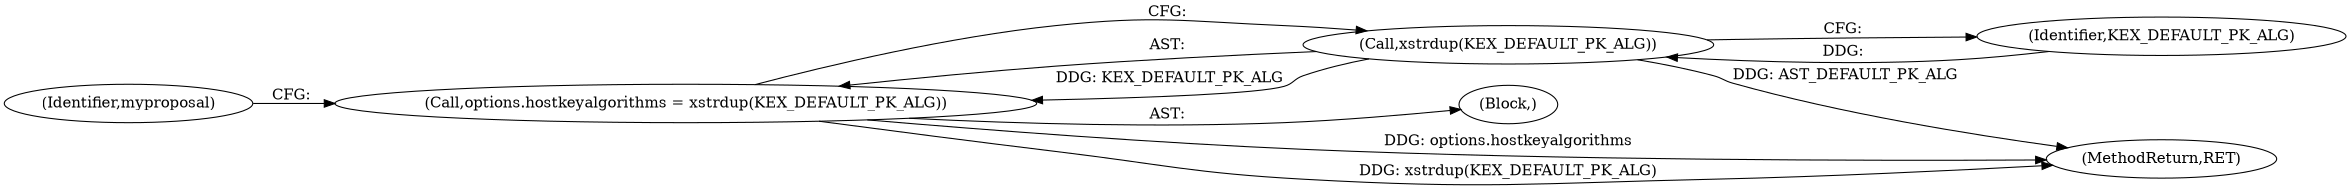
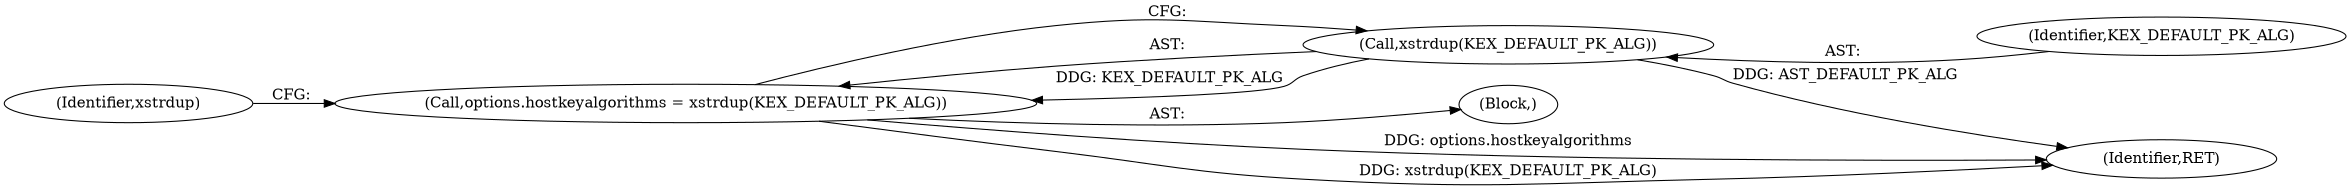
(1837, 38) -> none
(1845, 52) -> (1845, 52)
(129, 103) -> (129, 103)
(2161, 159) -> (2161, 159)
